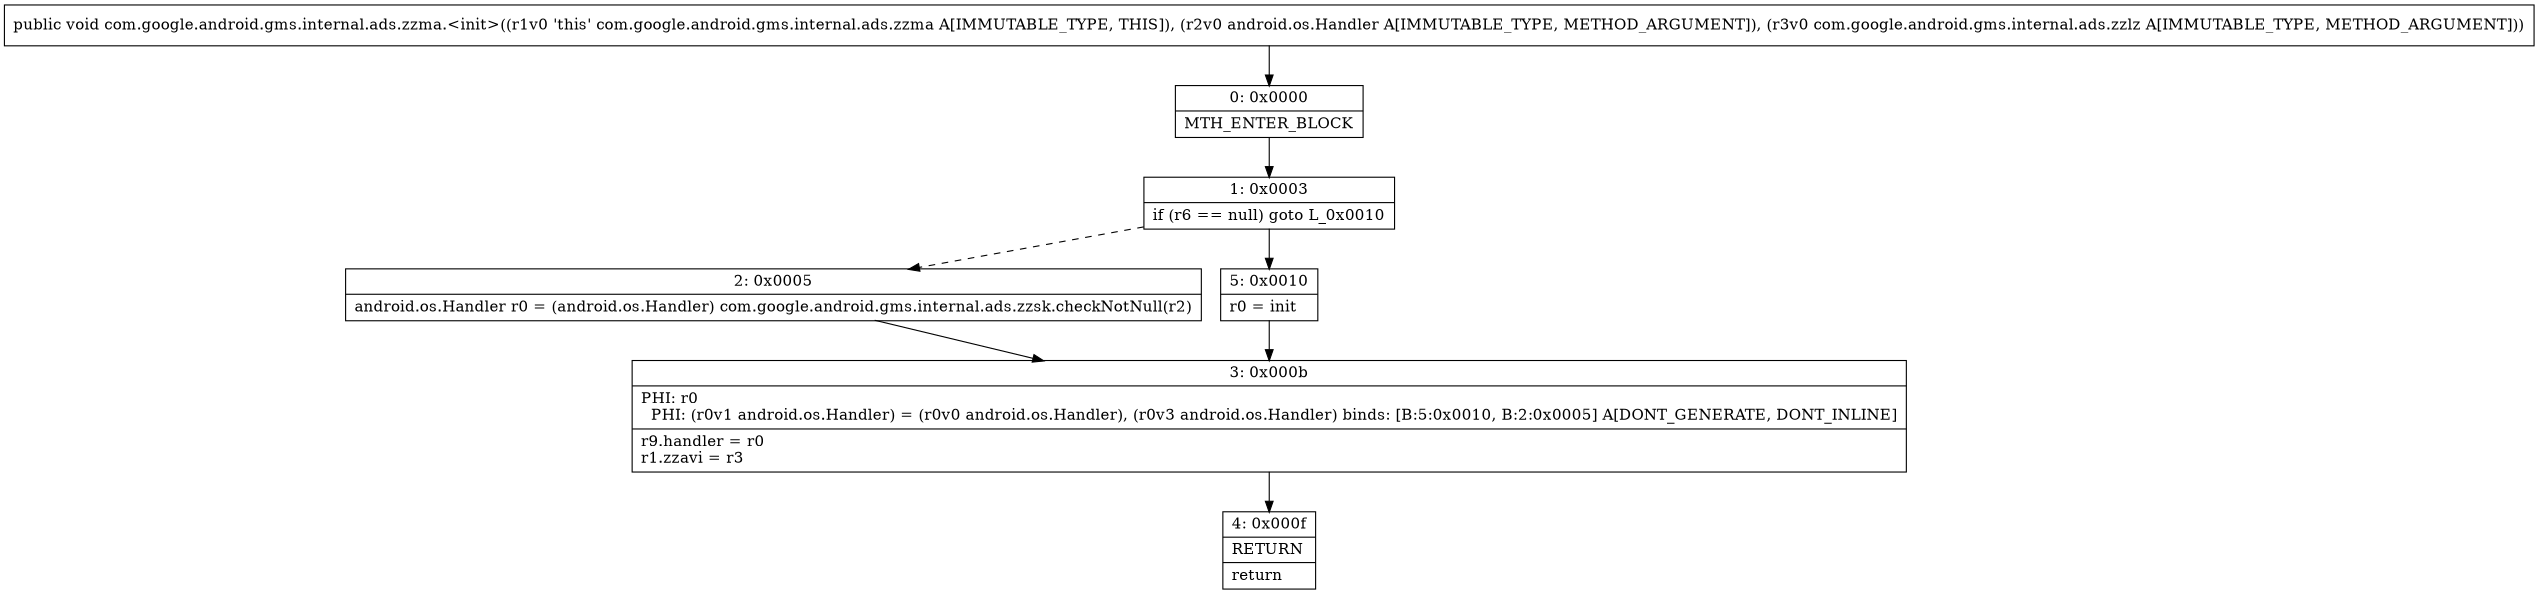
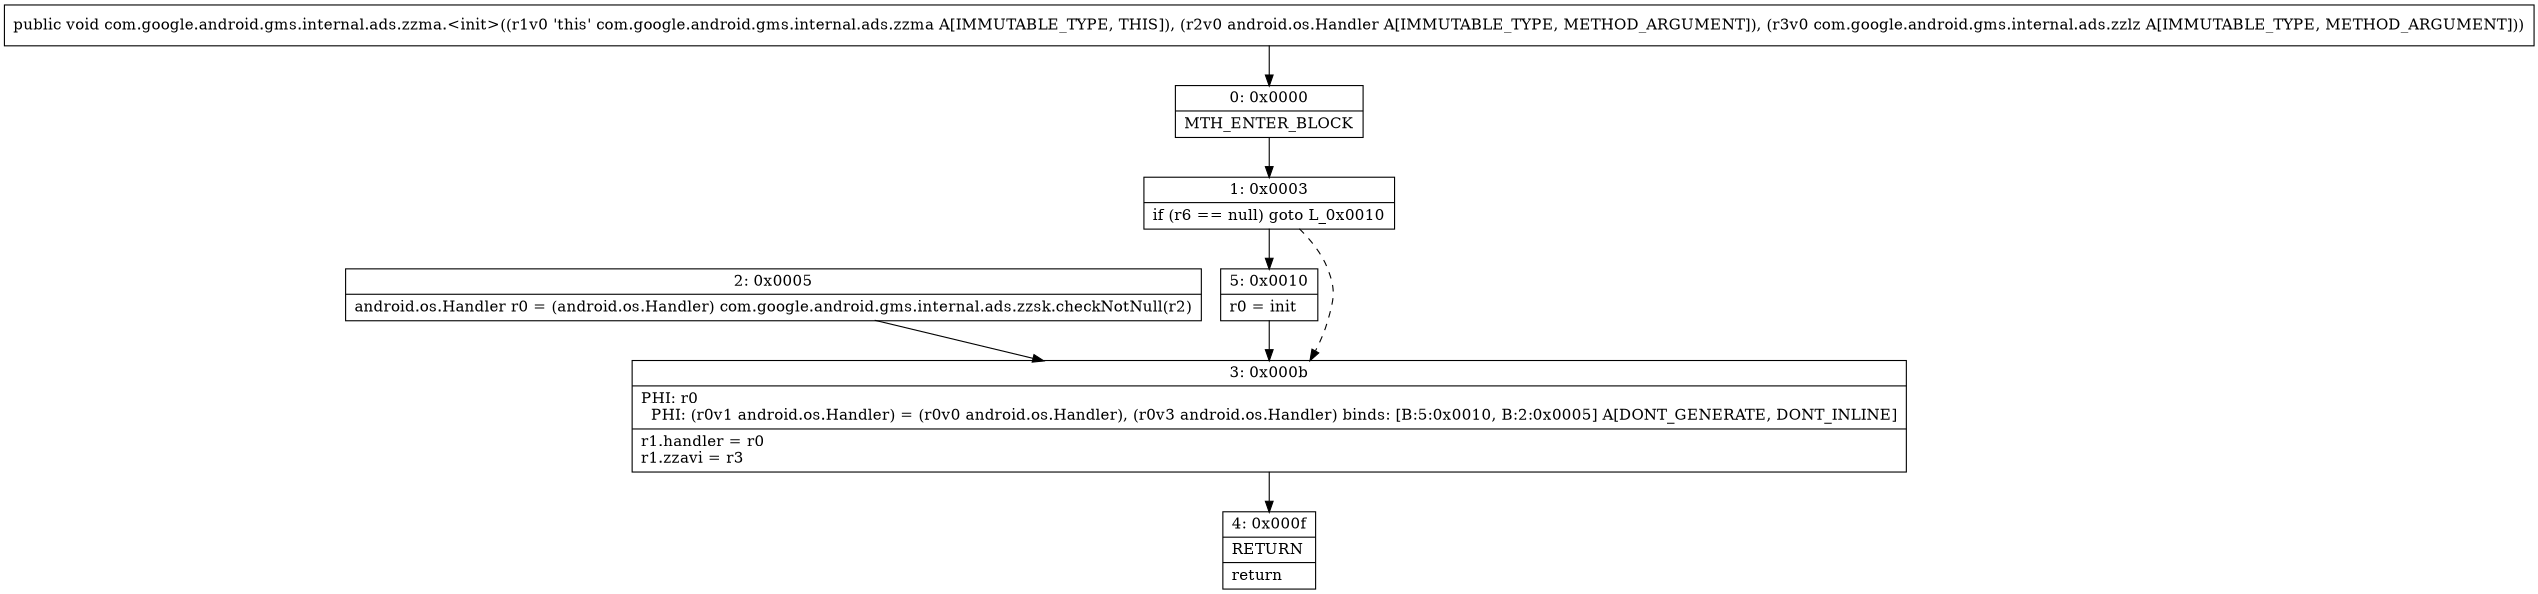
(1032, 247) -> (1333, 286)
(703, 442) -> (703, 442)
